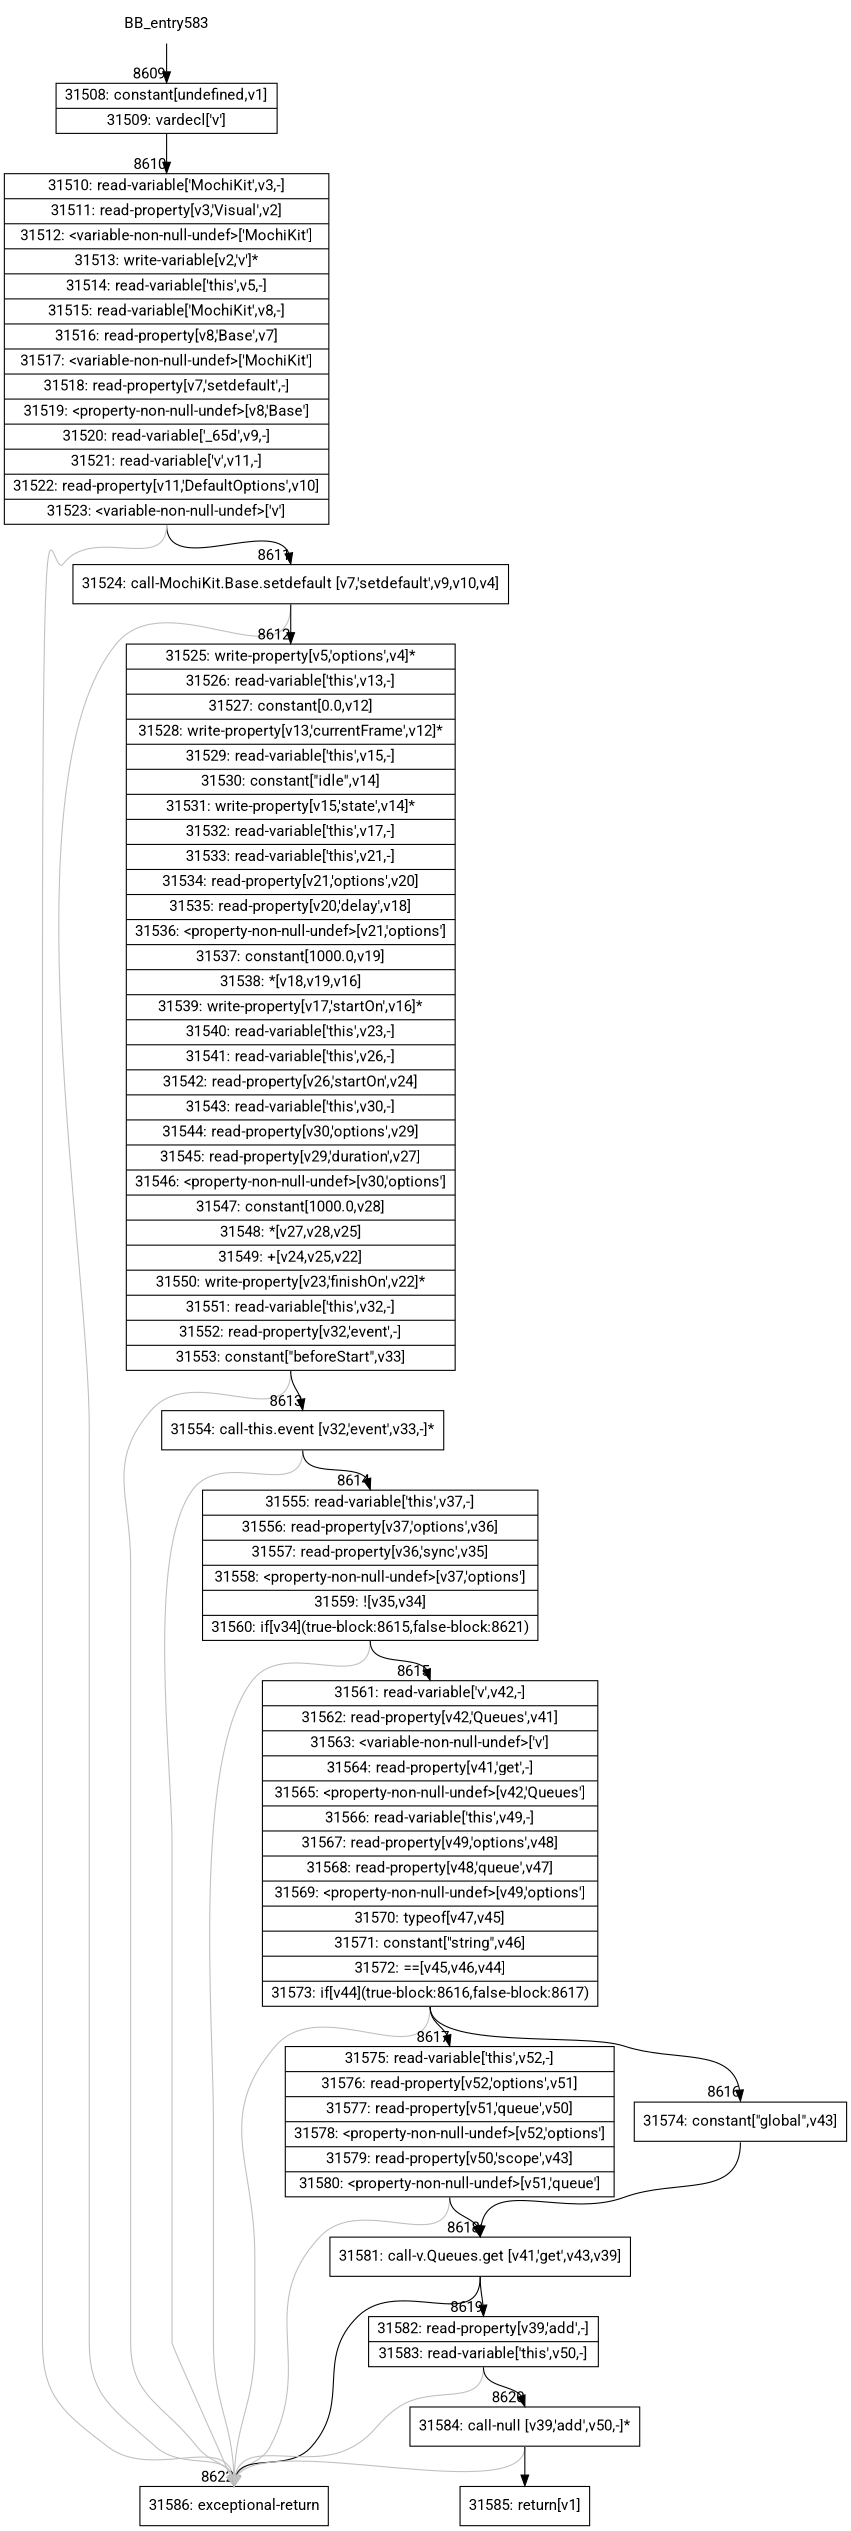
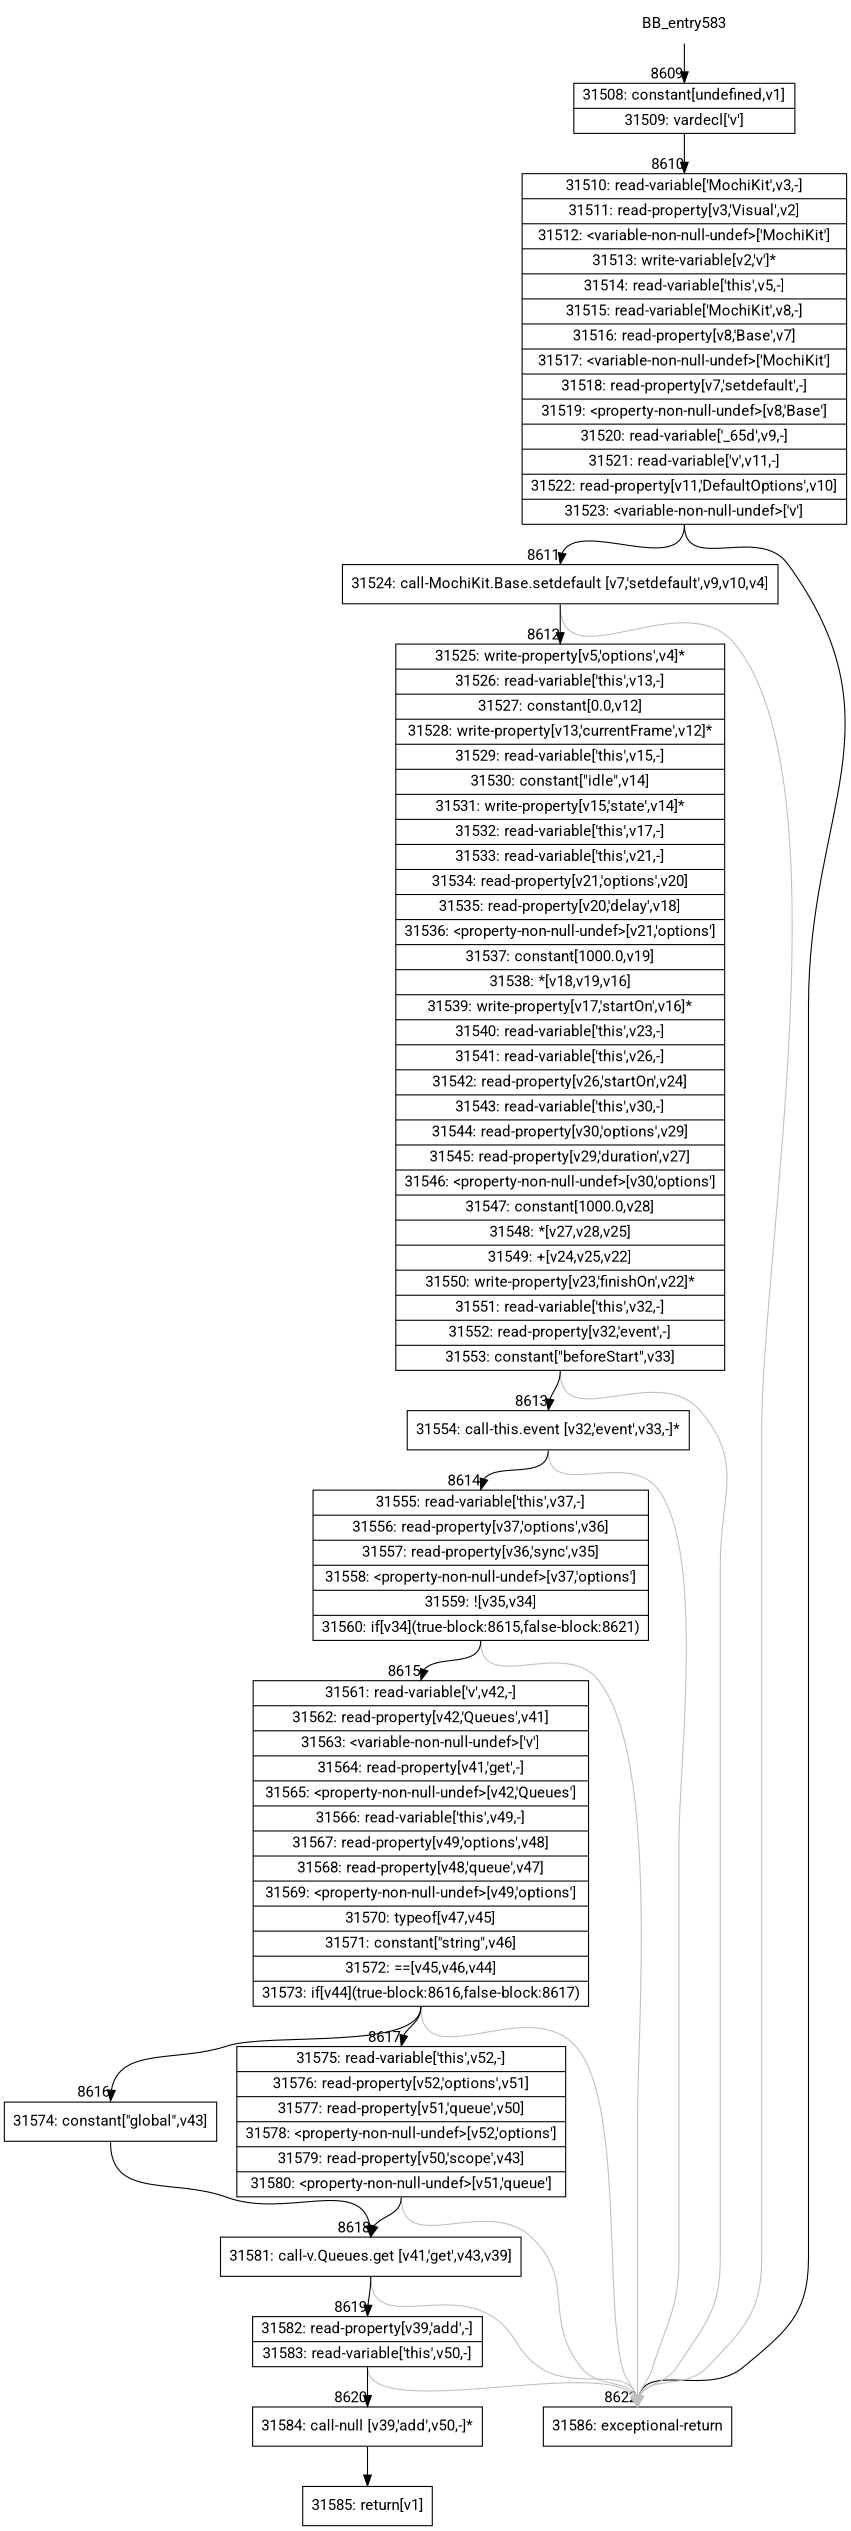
(42, 1507) -> (809, 1465)
(337, 2352) -> (505, 2327)
(385, 2467) -> none
